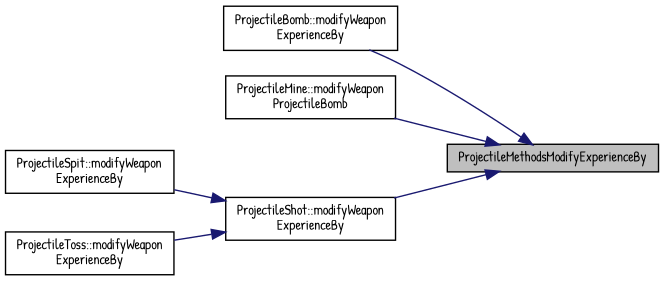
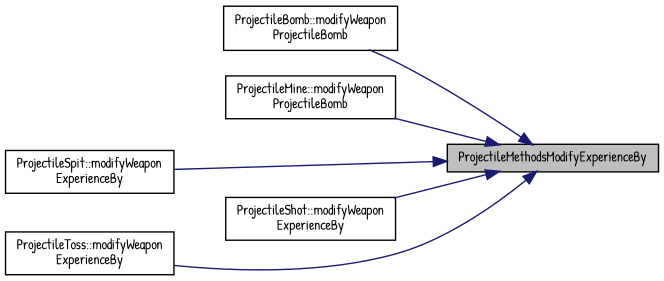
(311, 28) -> (311, 28)
(193, 194) -> (304, 166)
(193, 237) -> (360, 262)
